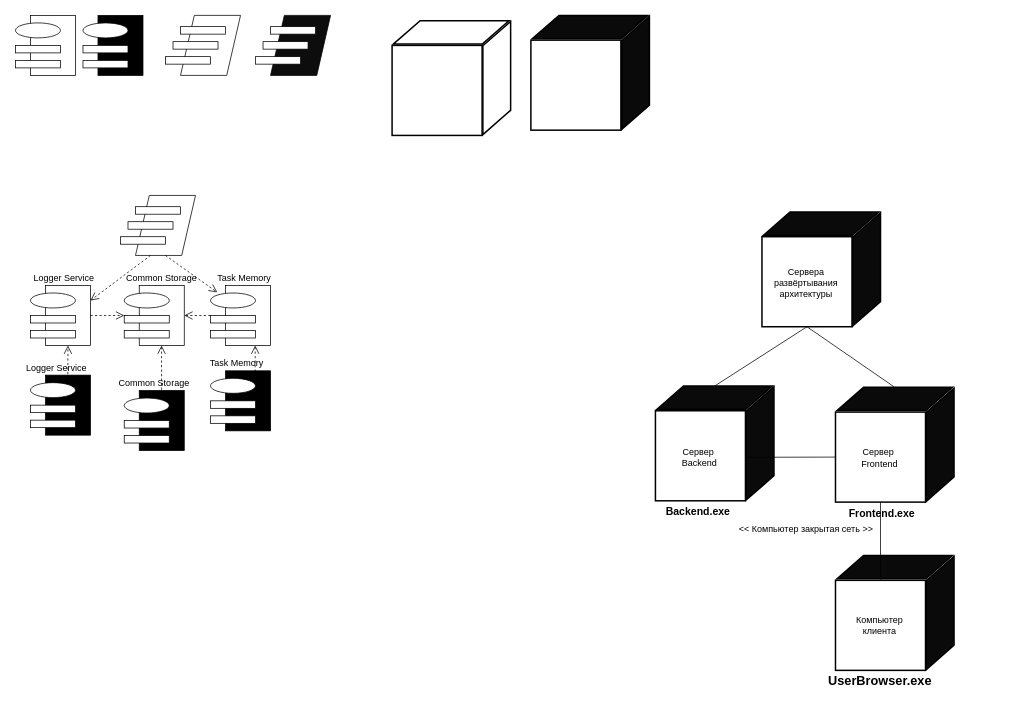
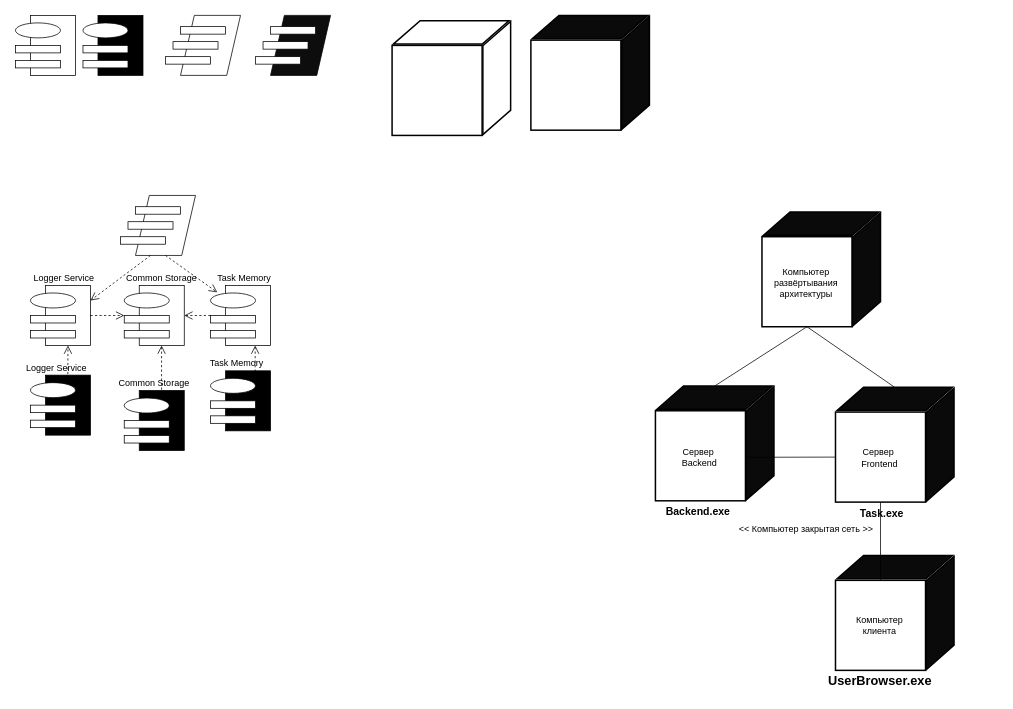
(806, 283) -> (806, 283)
(882, 513) -> (882, 513)
